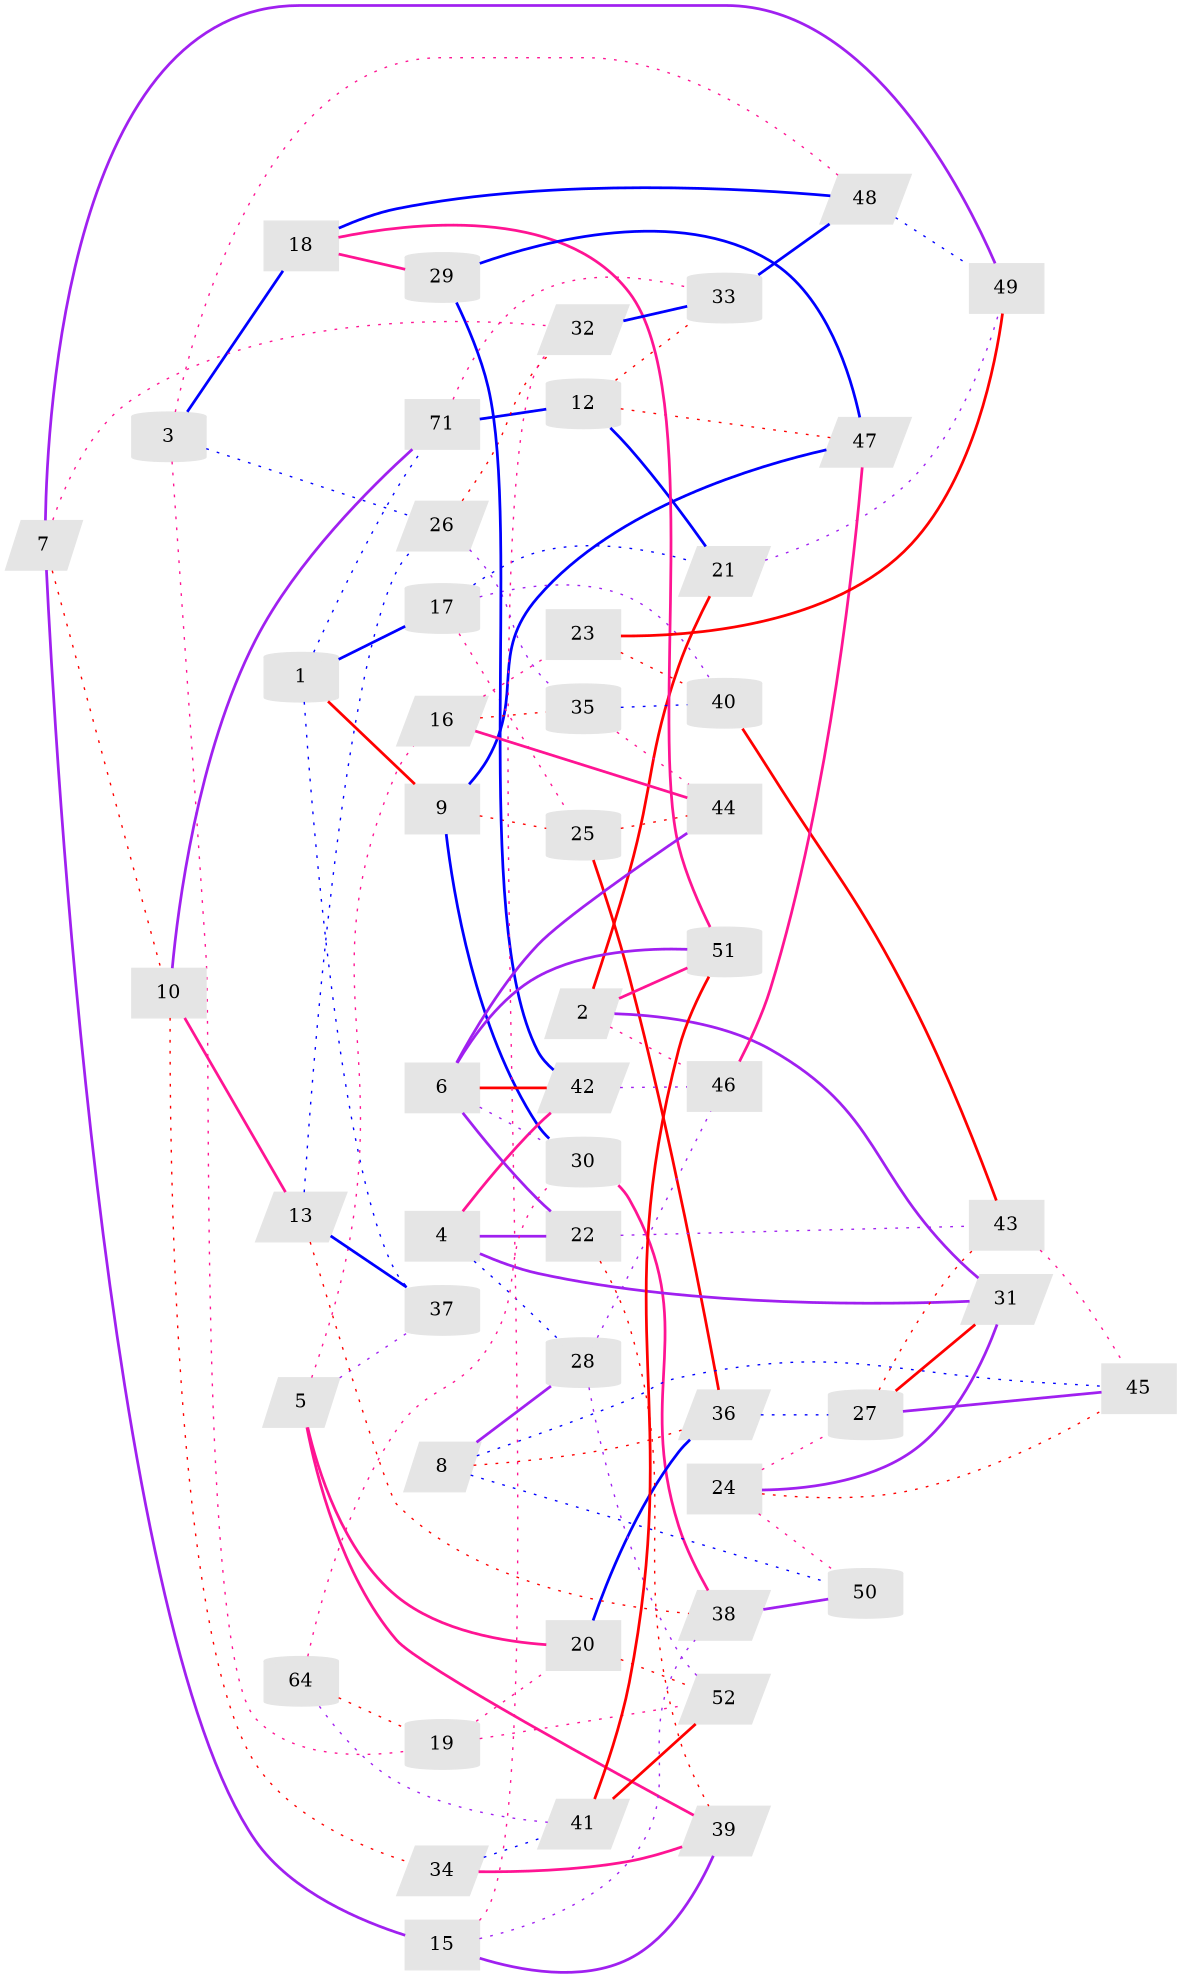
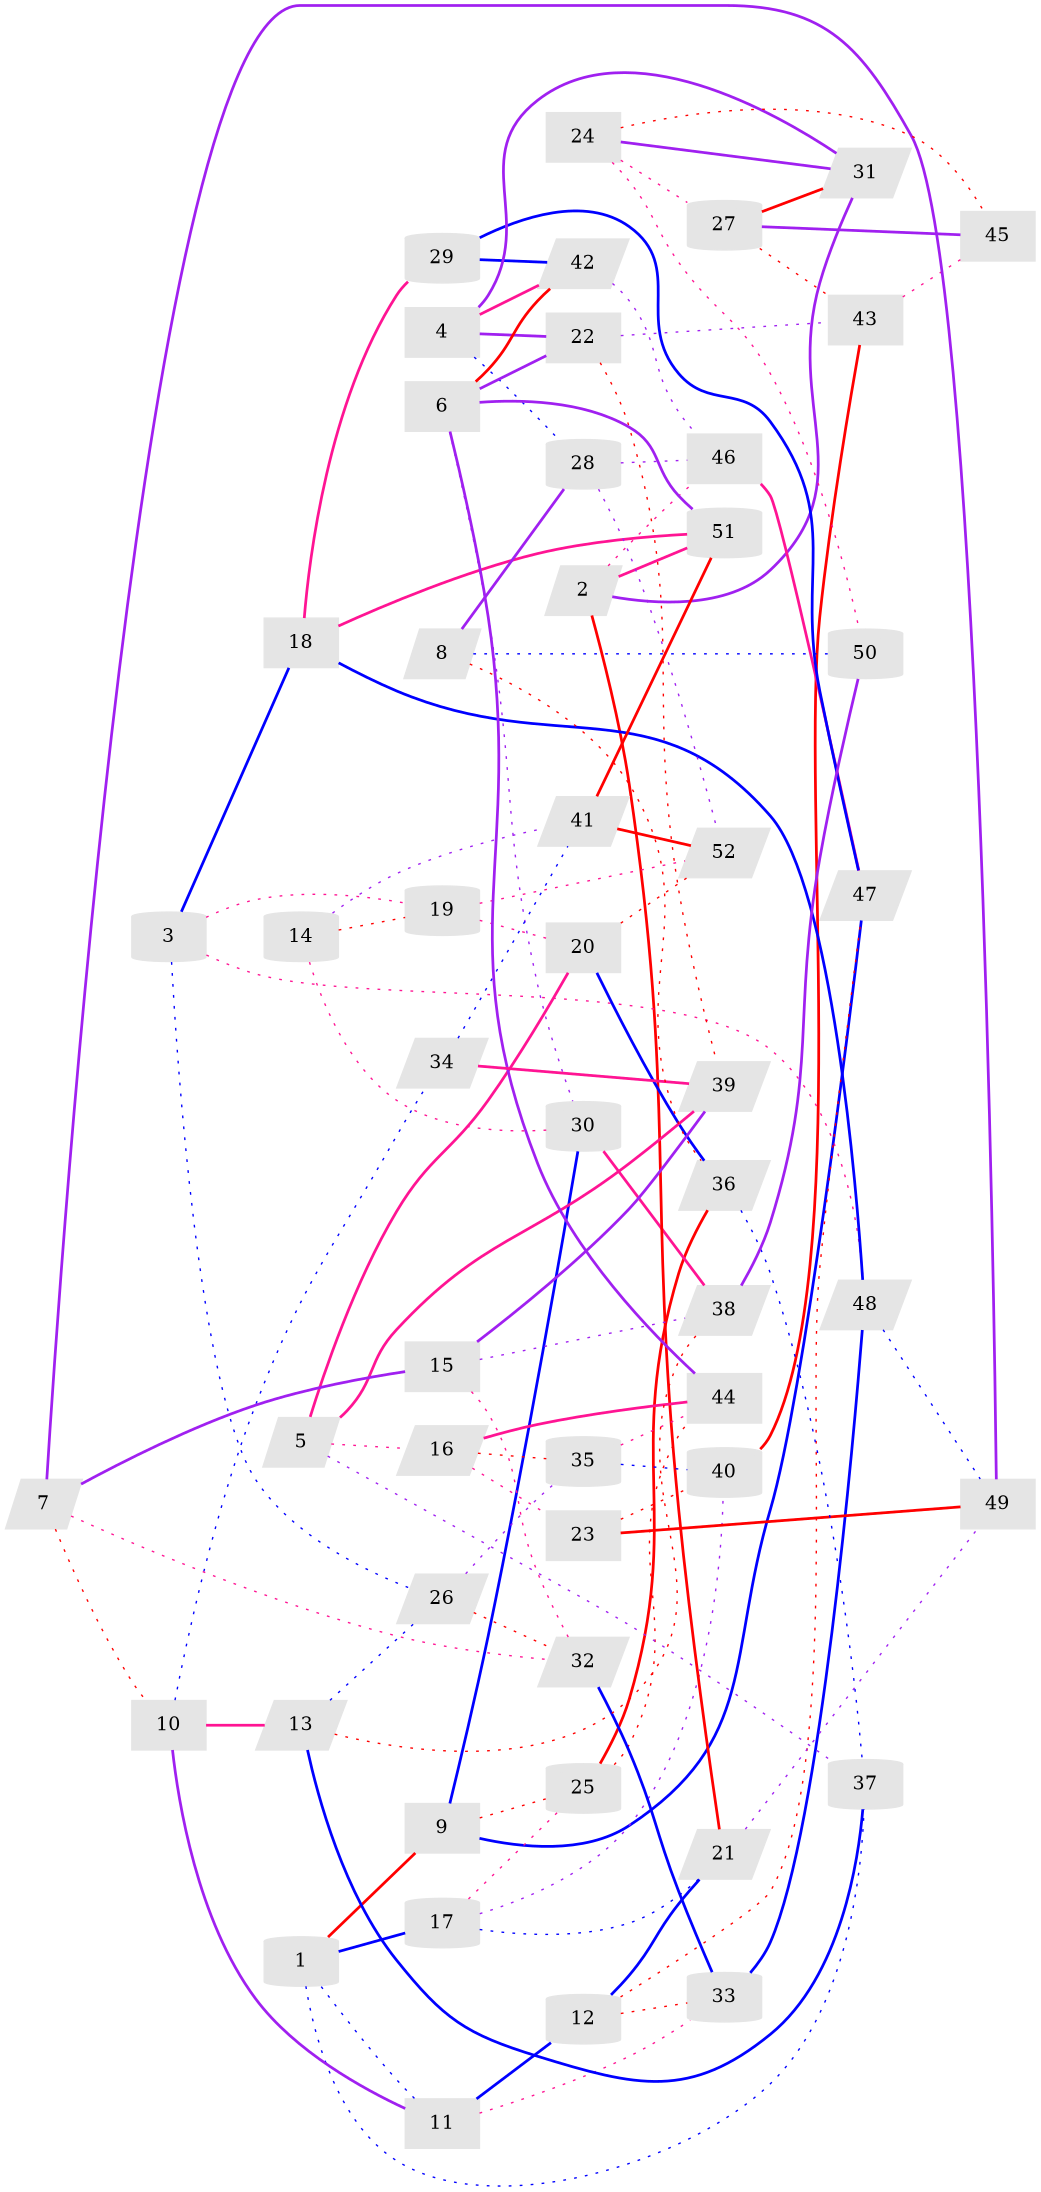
(442, 424) -> (442, 2124)
(782, 1363) -> none
(795, 1415) -> (826, 1493)
(191, 1488) -> (266, 1380)
(301, 1681) -> (301, 937)
